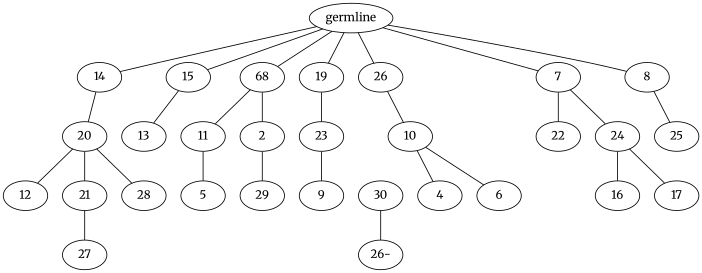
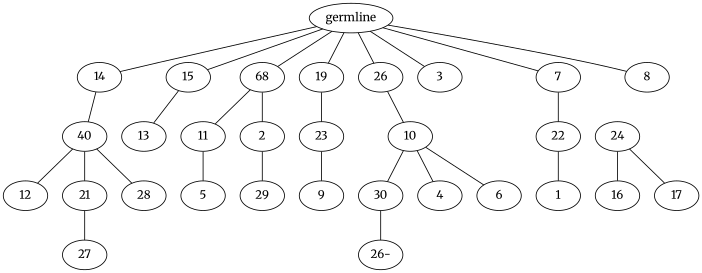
none -> (440, 77)
(588, 107) -> none
(85, 136) -> (85, 136)
(677, 136) -> none
none -> (395, 166)
none -> (558, 196)
